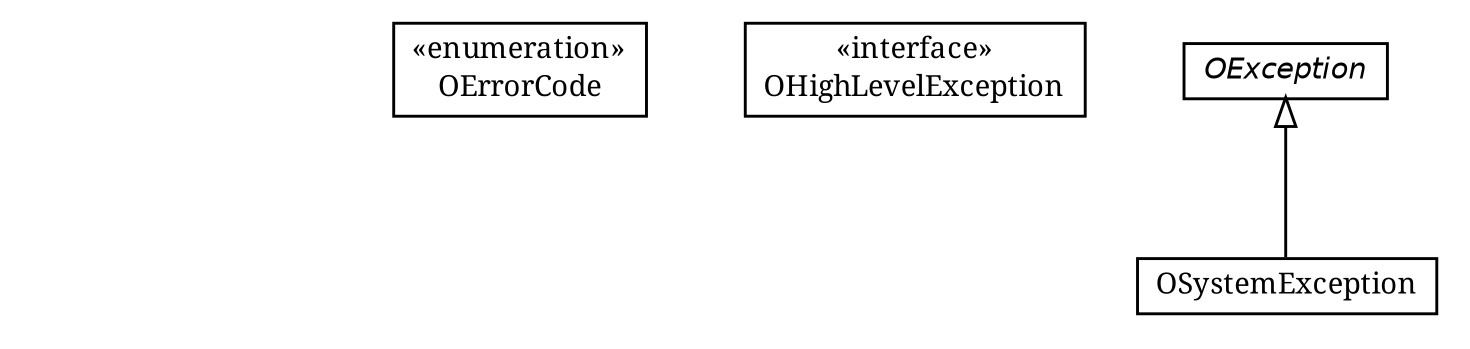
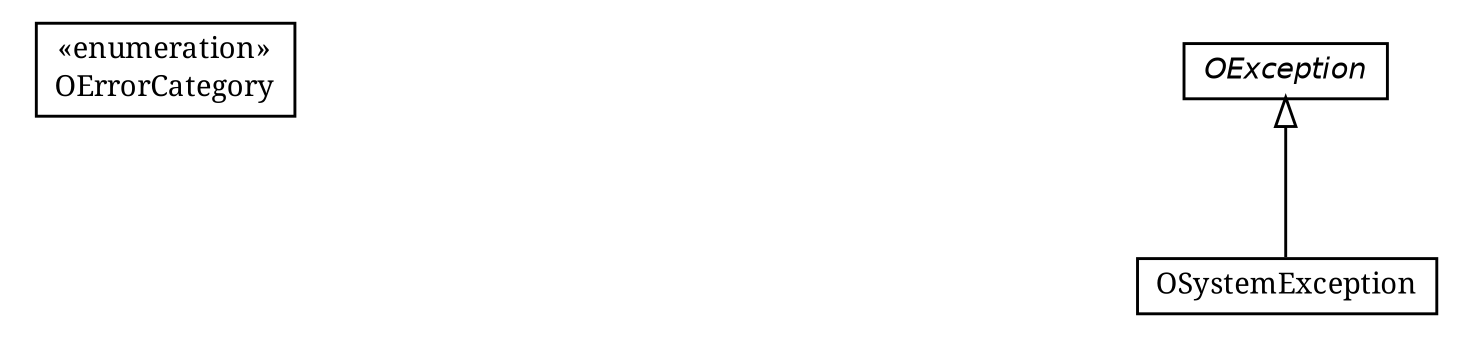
none -> (164, 70)
(519, 70) -> none
(914, 70) -> none
